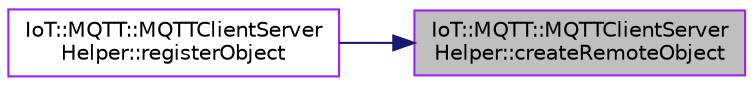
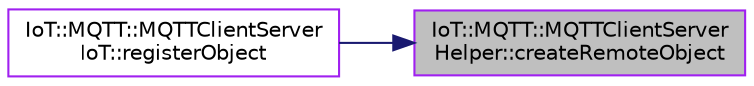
(174, 43) -> (174, 43)
